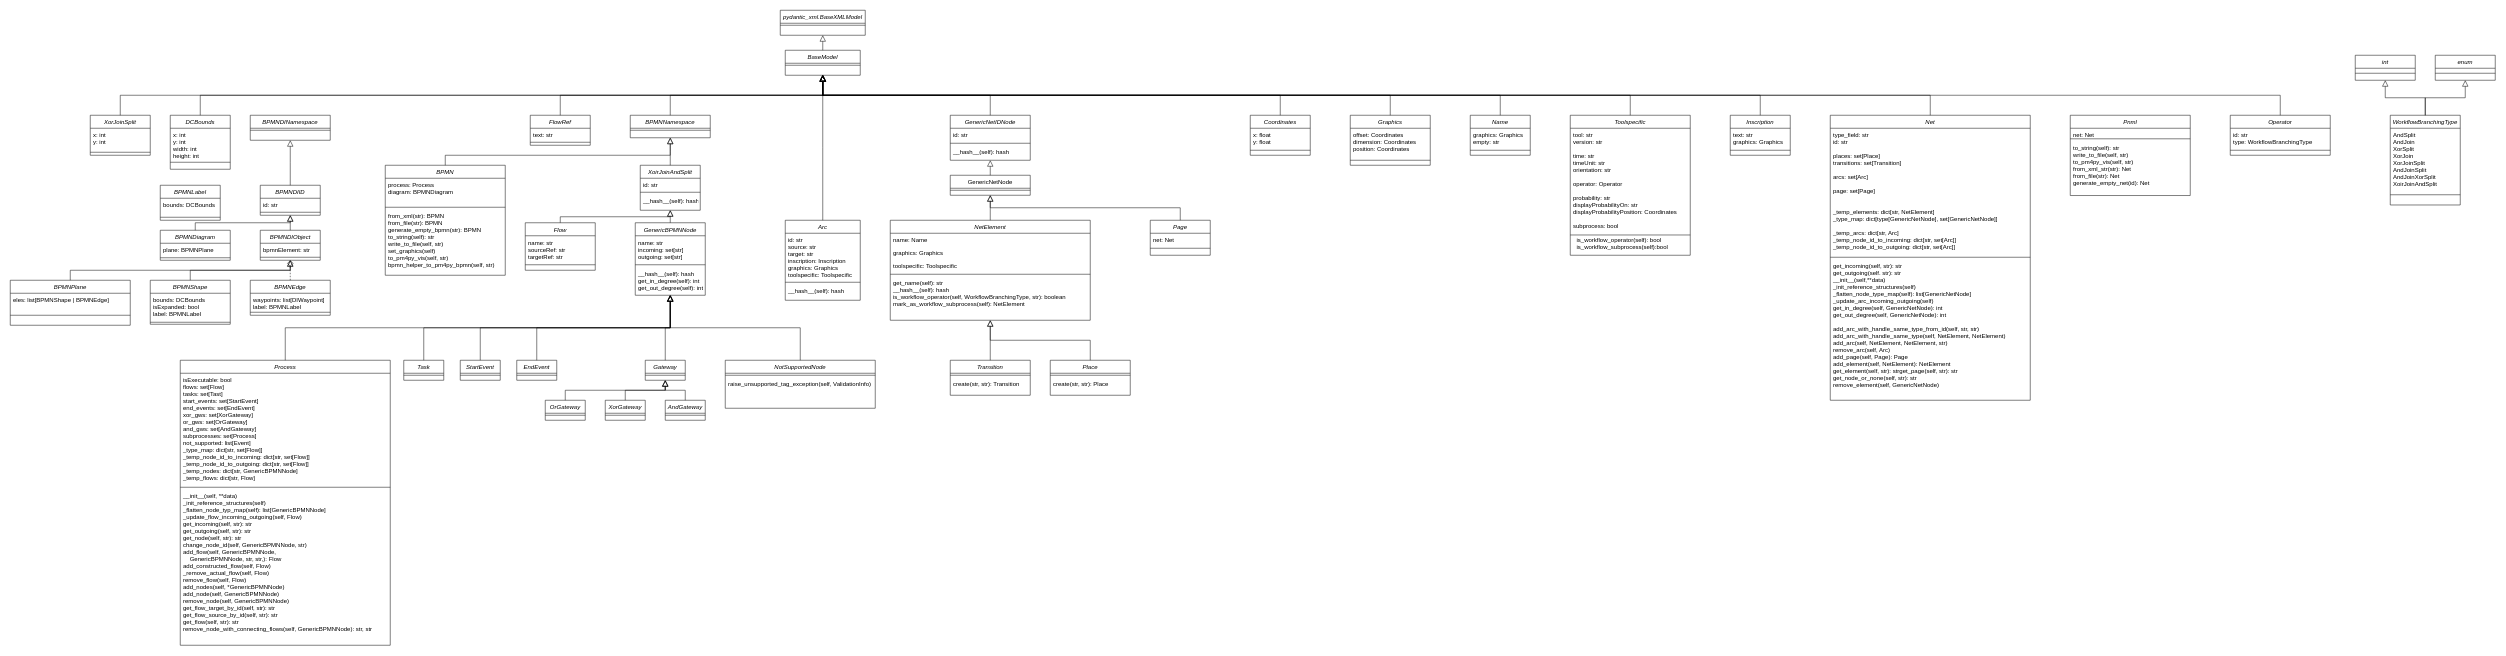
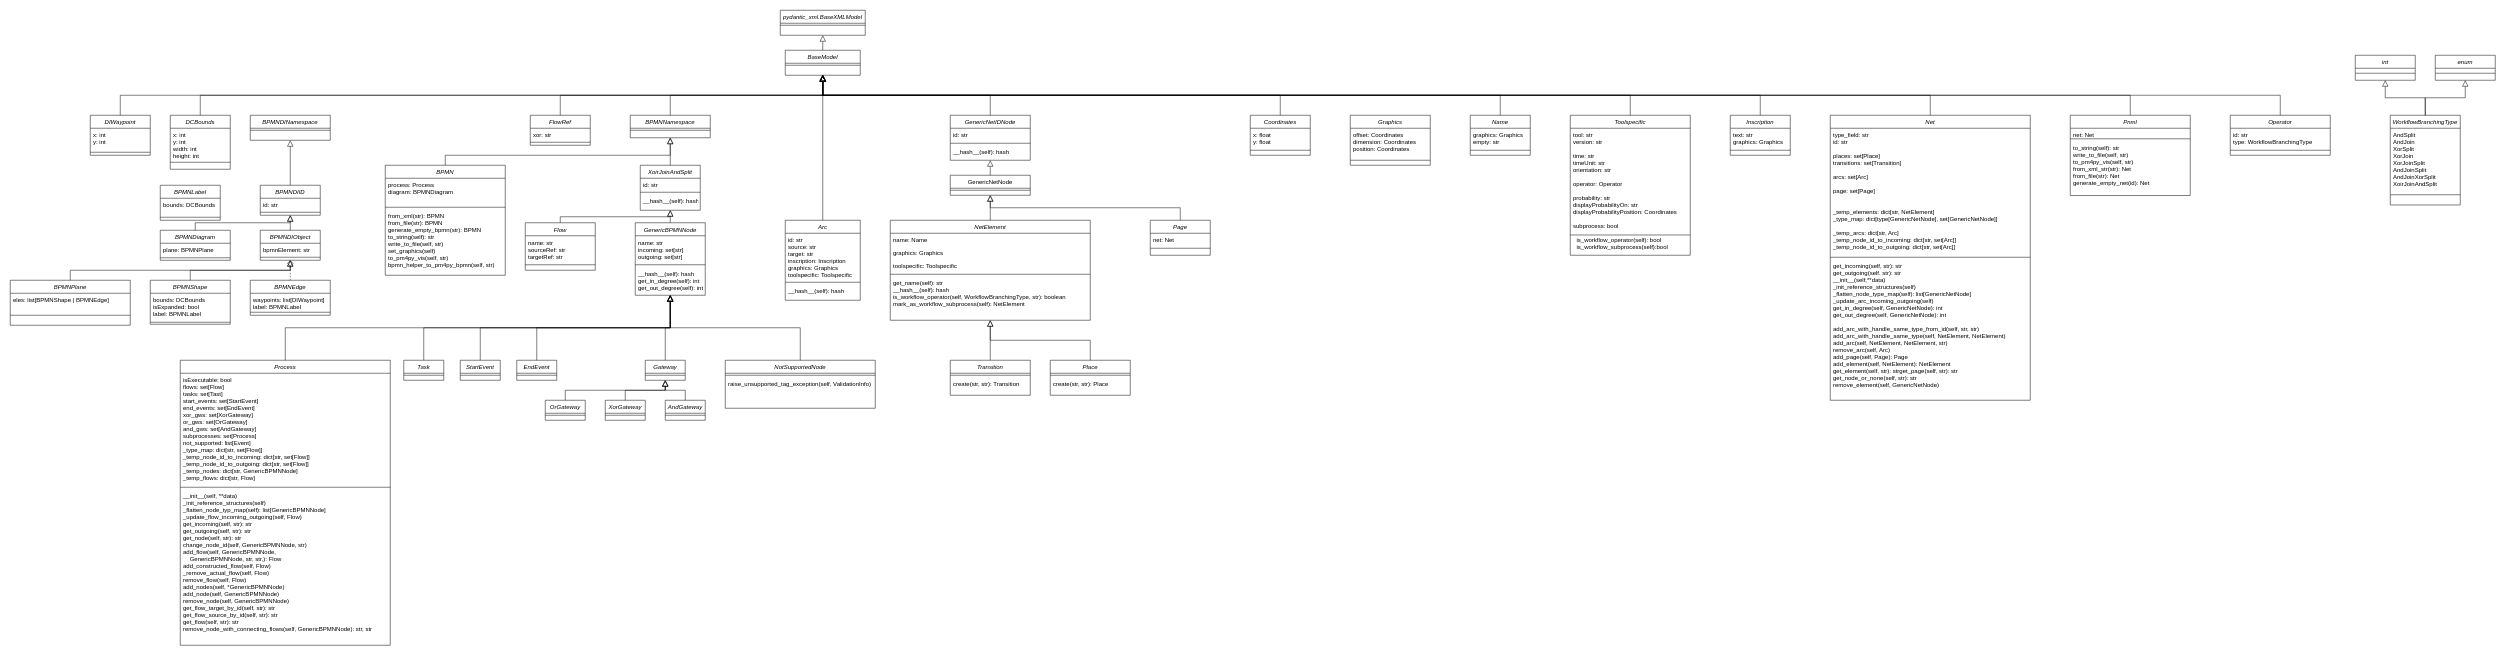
(1390, 106) -> none
none -> (2130, 106)
(120, 122) -> (120, 122)
(547, 135) -> (545, 135)
